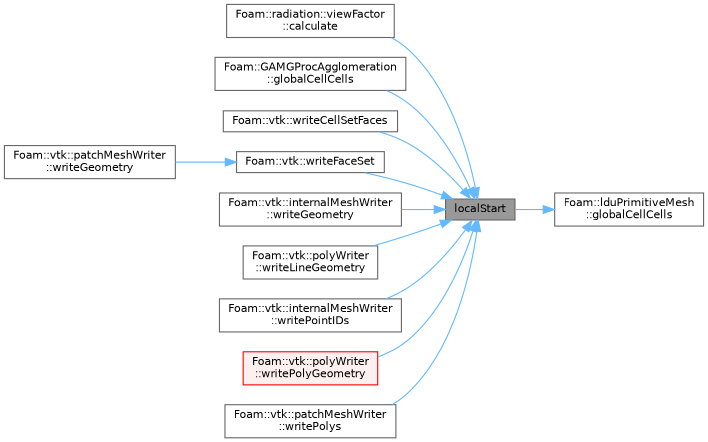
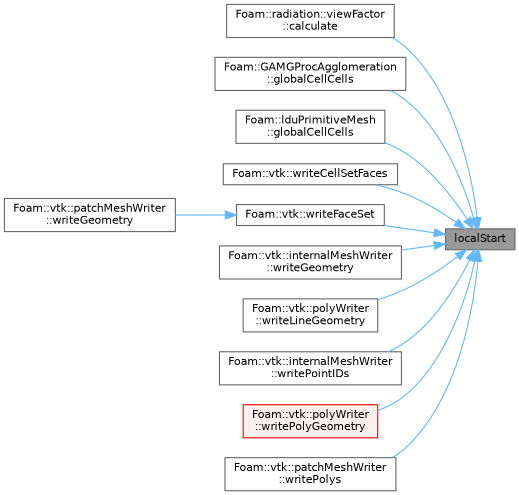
(529, 210) -> (432, 175)
